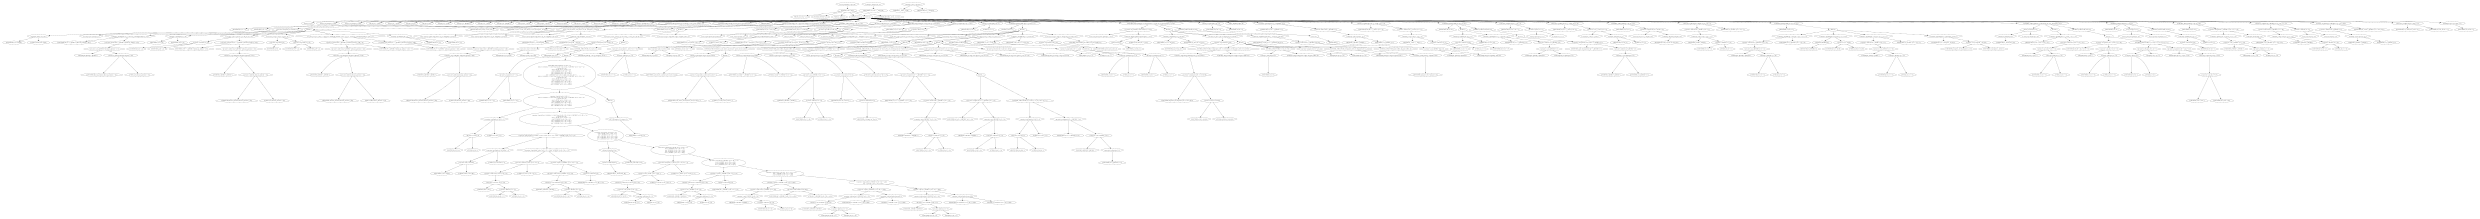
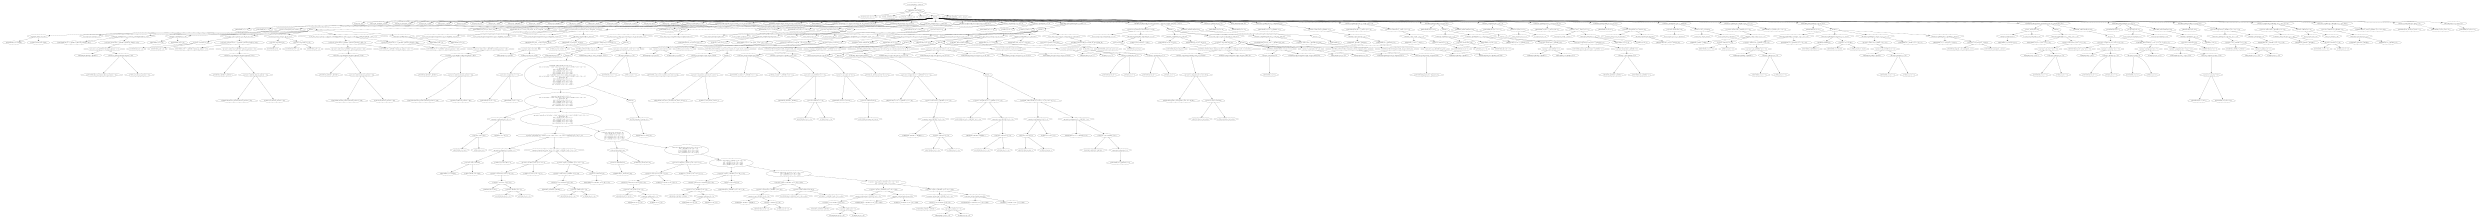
none -> (1674, 23)
